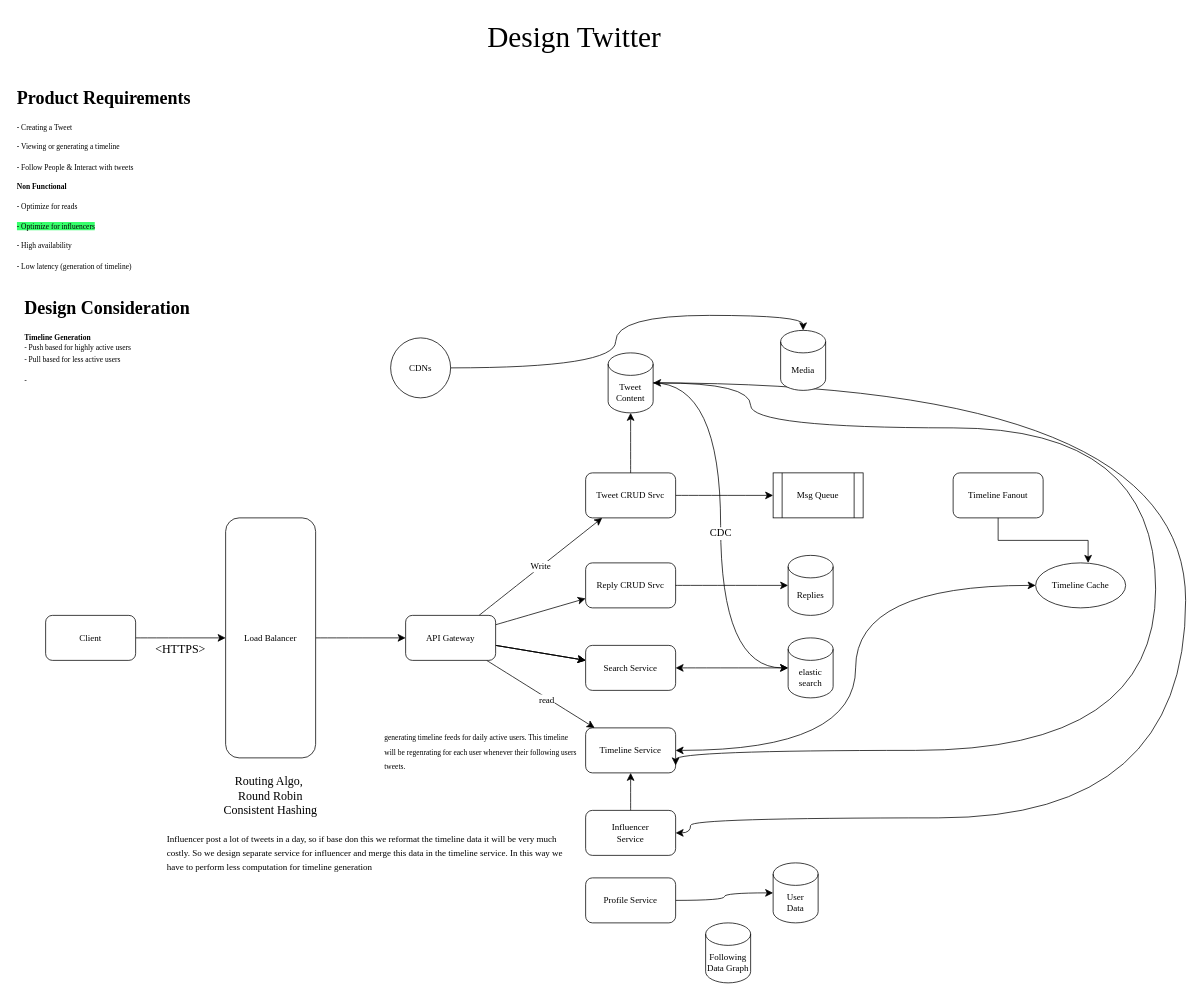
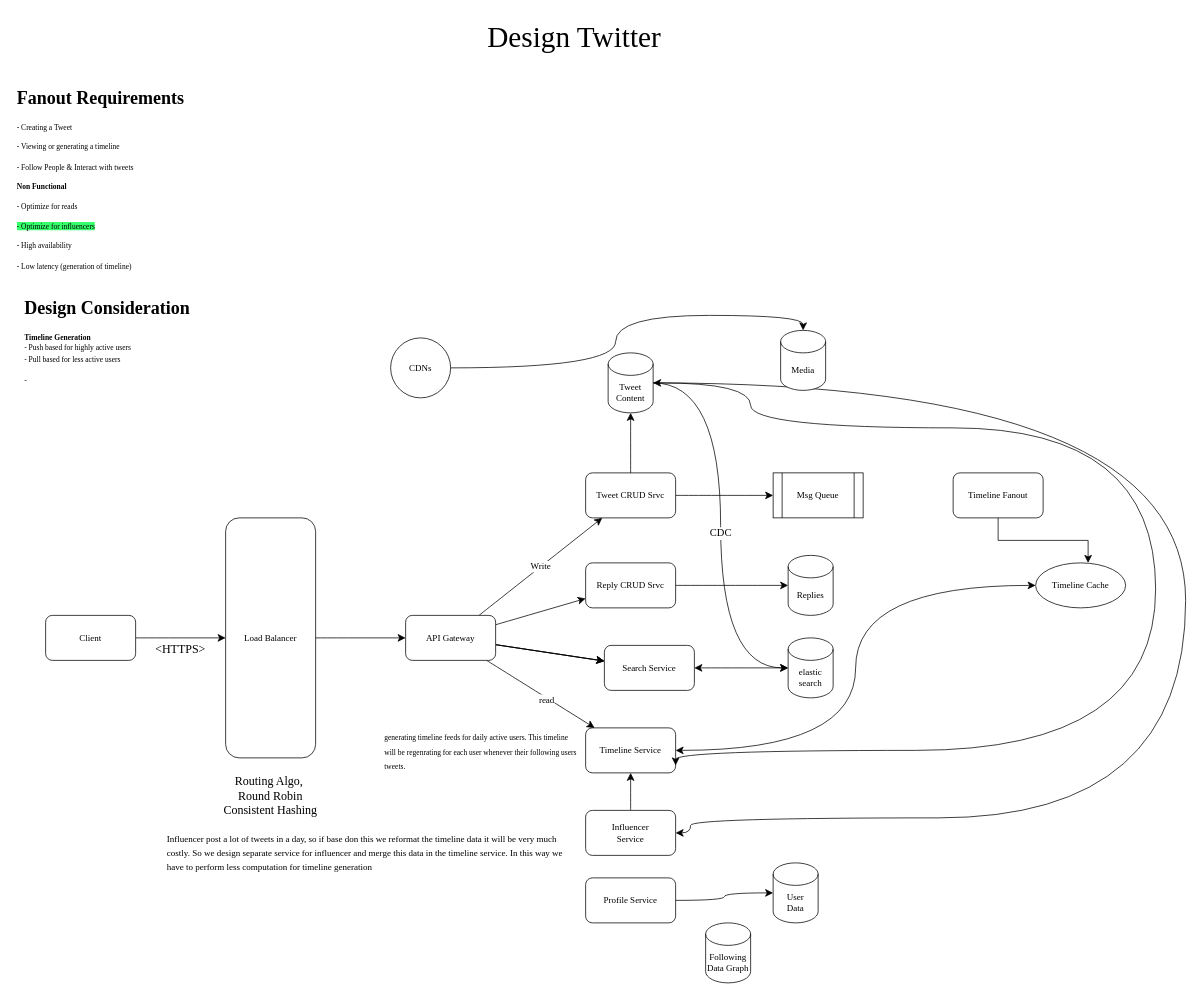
(101, 137) -> (101, 137)
(630, 668) -> (649, 668)
